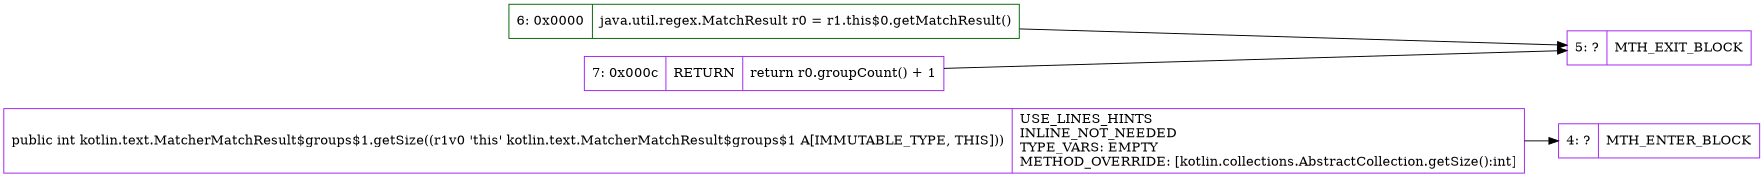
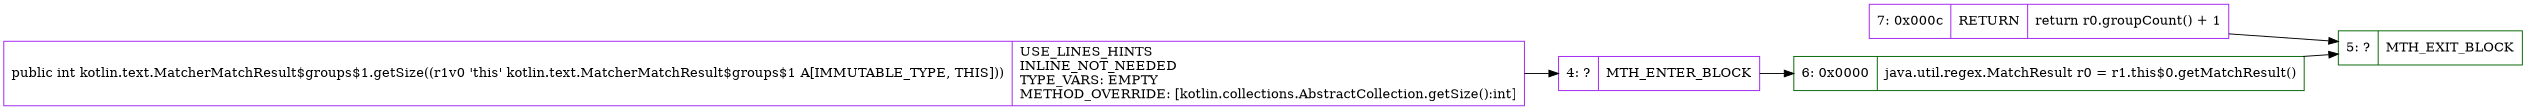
(1659, 48) -> (2430, 48)
none -> (1772, 74)
